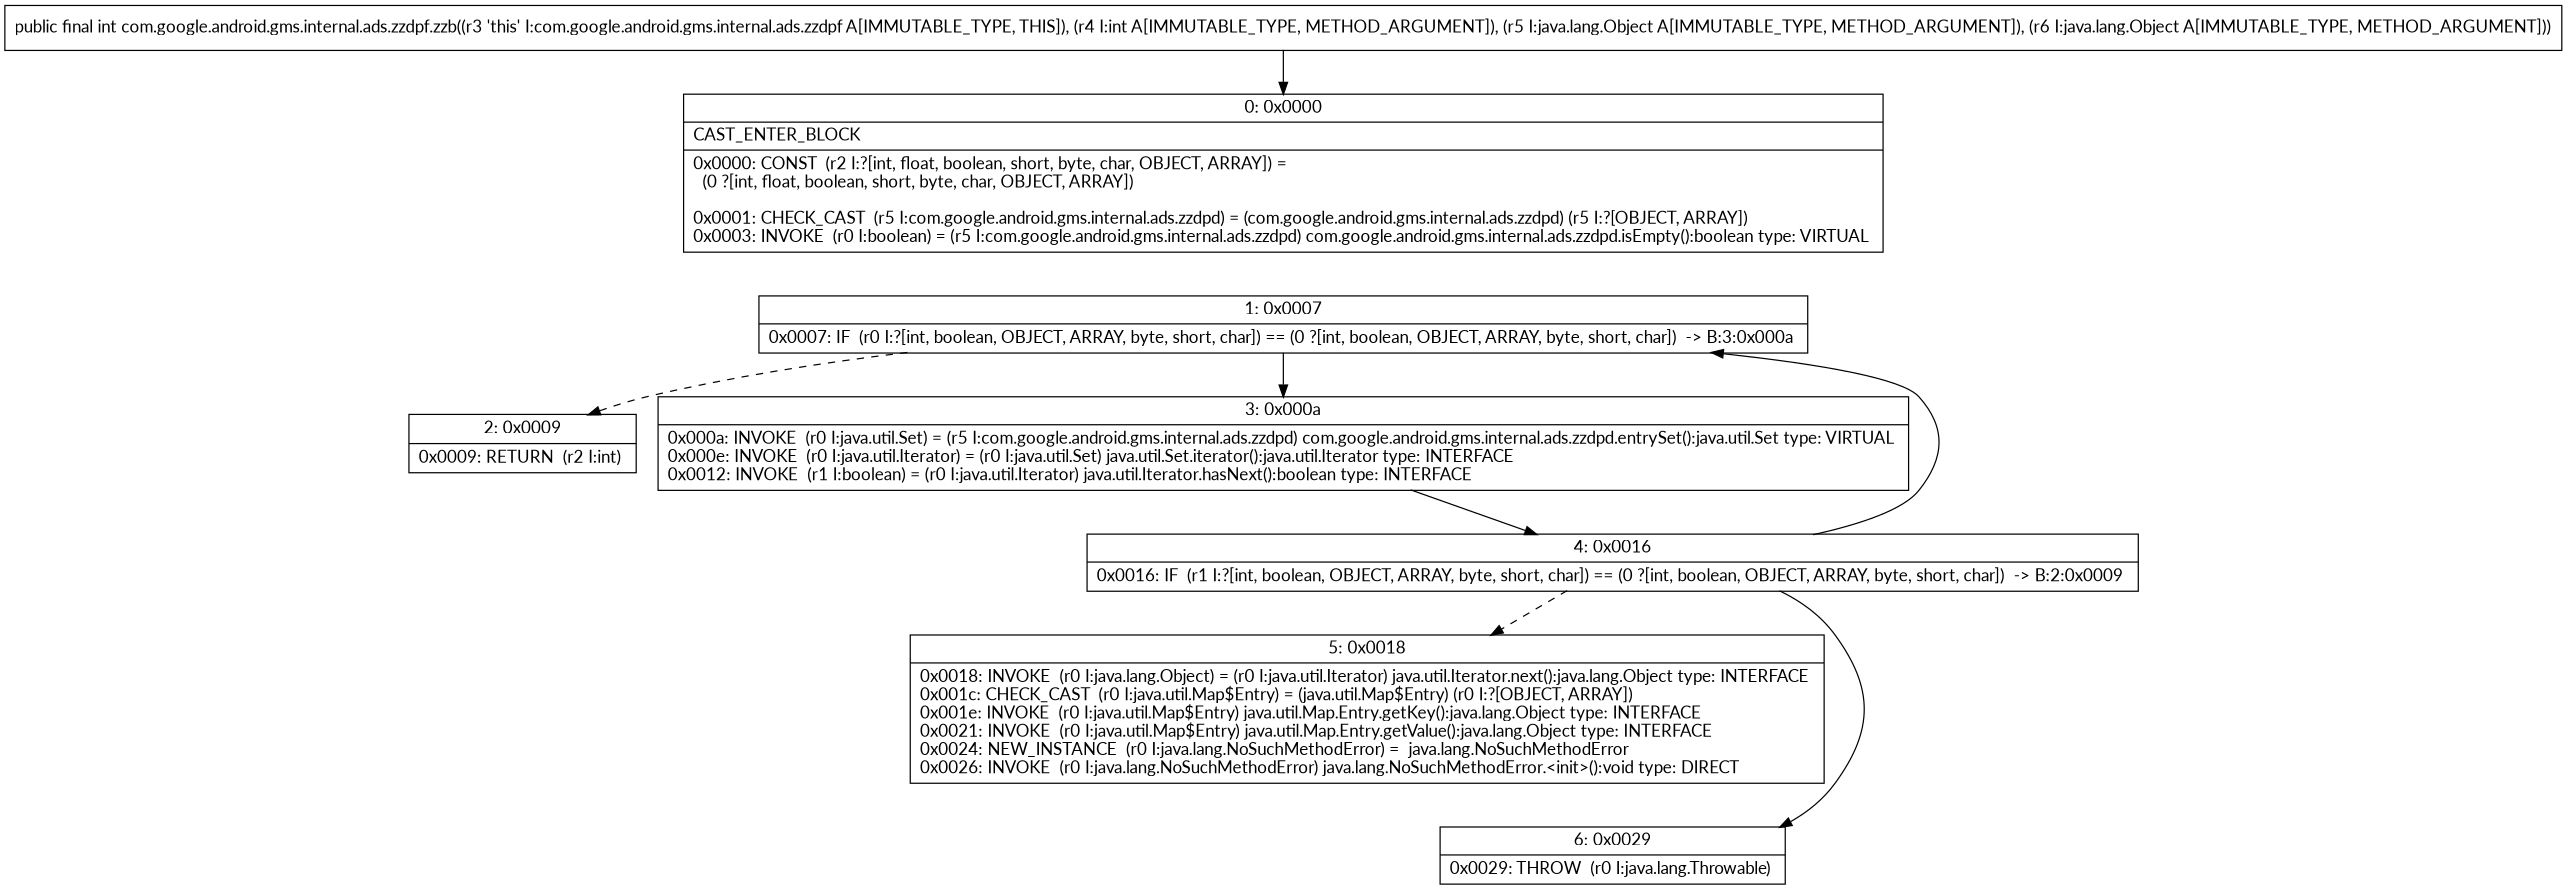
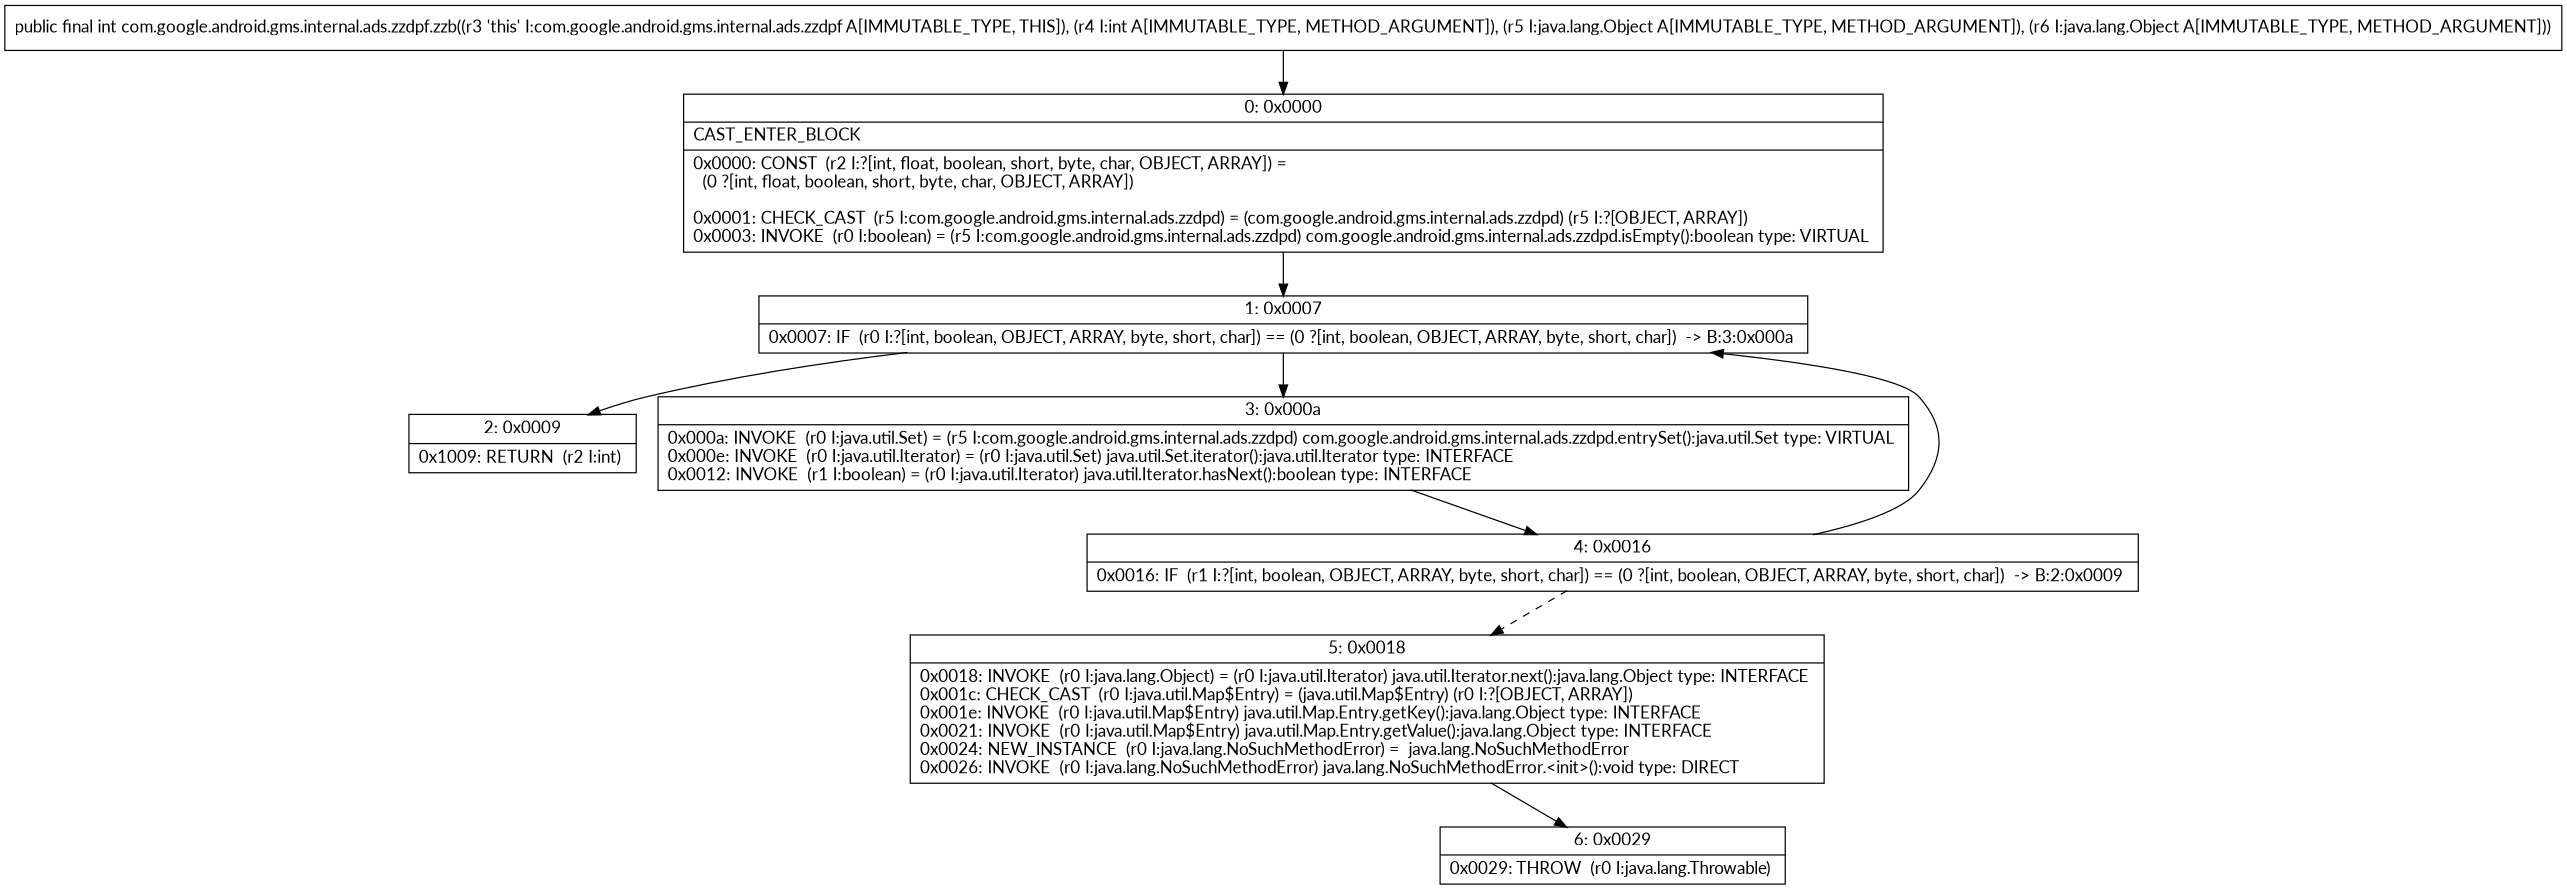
none -> (1283, 268)
(752, 375) -> (752, 375)
(523, 458) -> (523, 458)
(1864, 703) -> (1523, 802)
